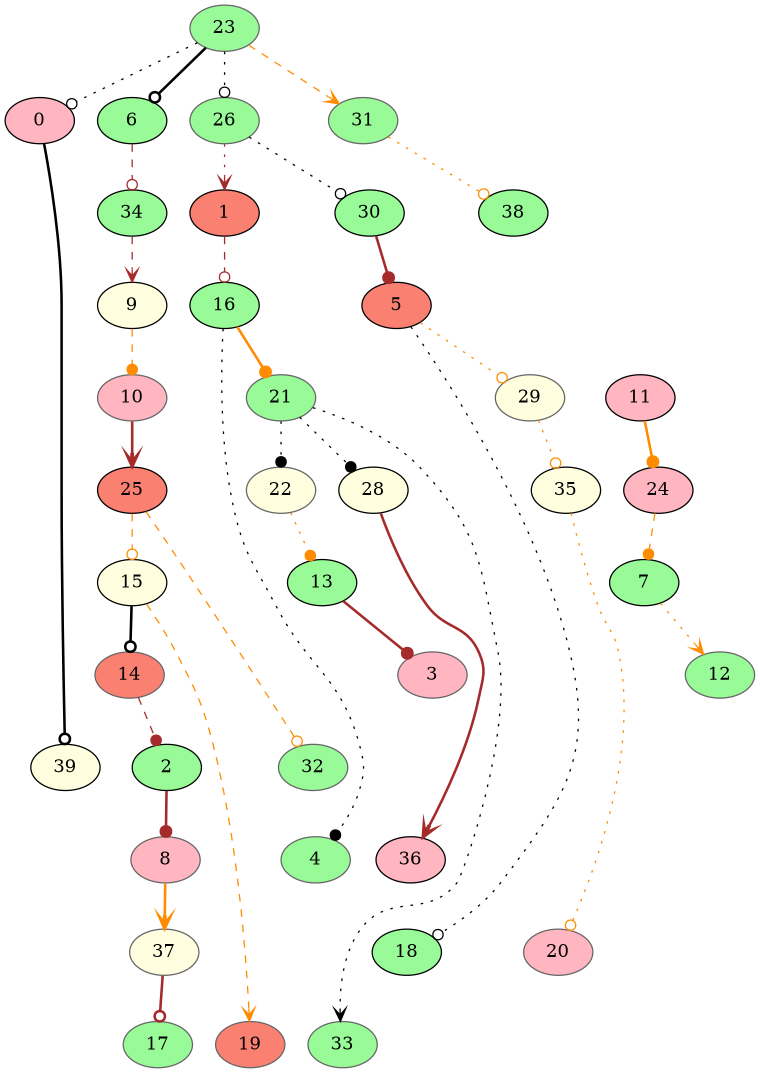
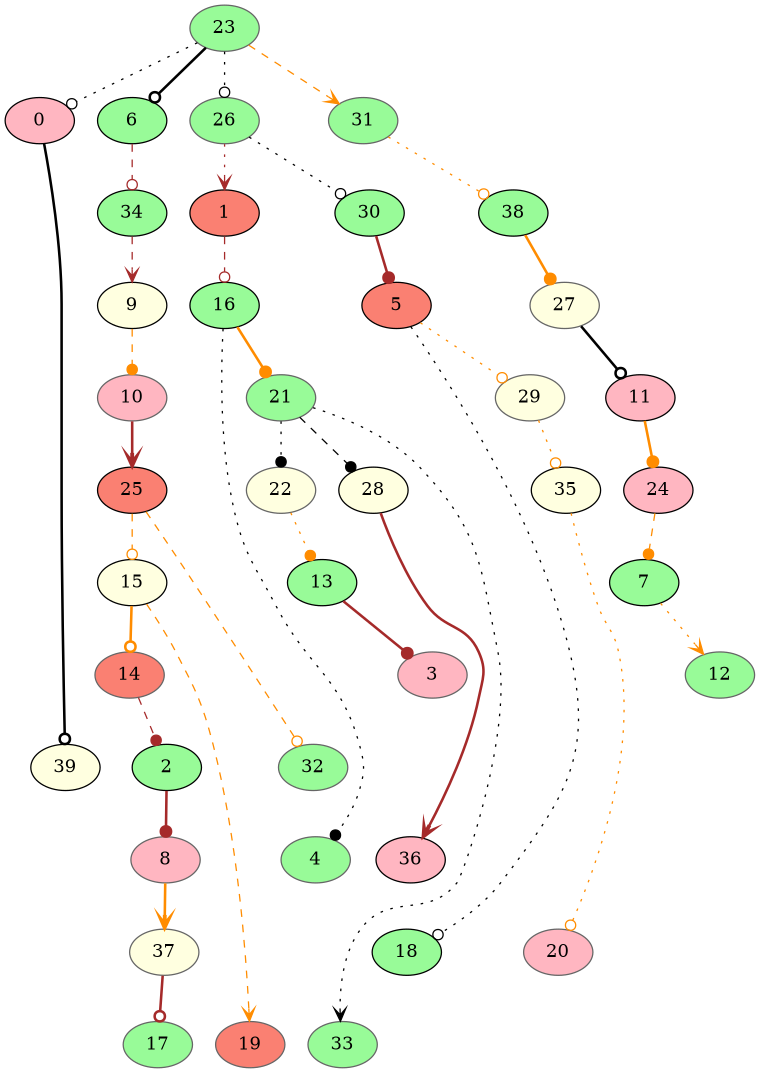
none -> (565, 305)
(323, 440) -> (323, 440)
(131, 624) -> (131, 624)
